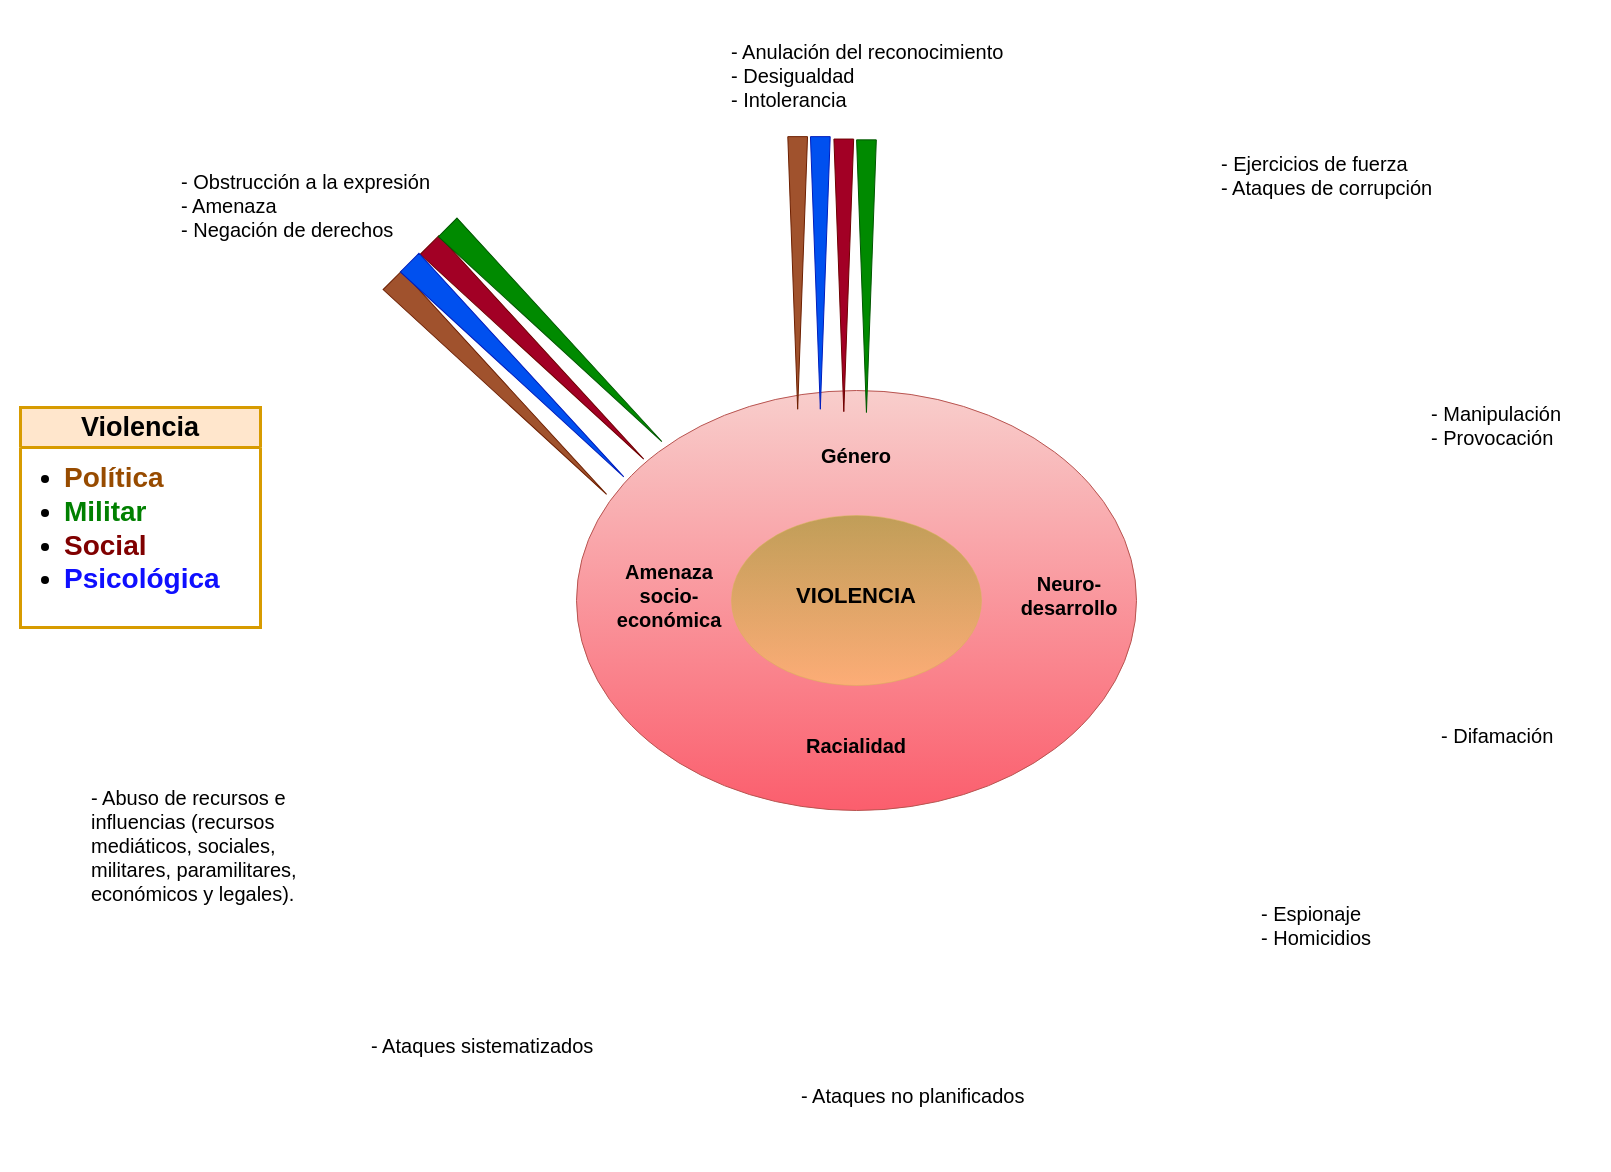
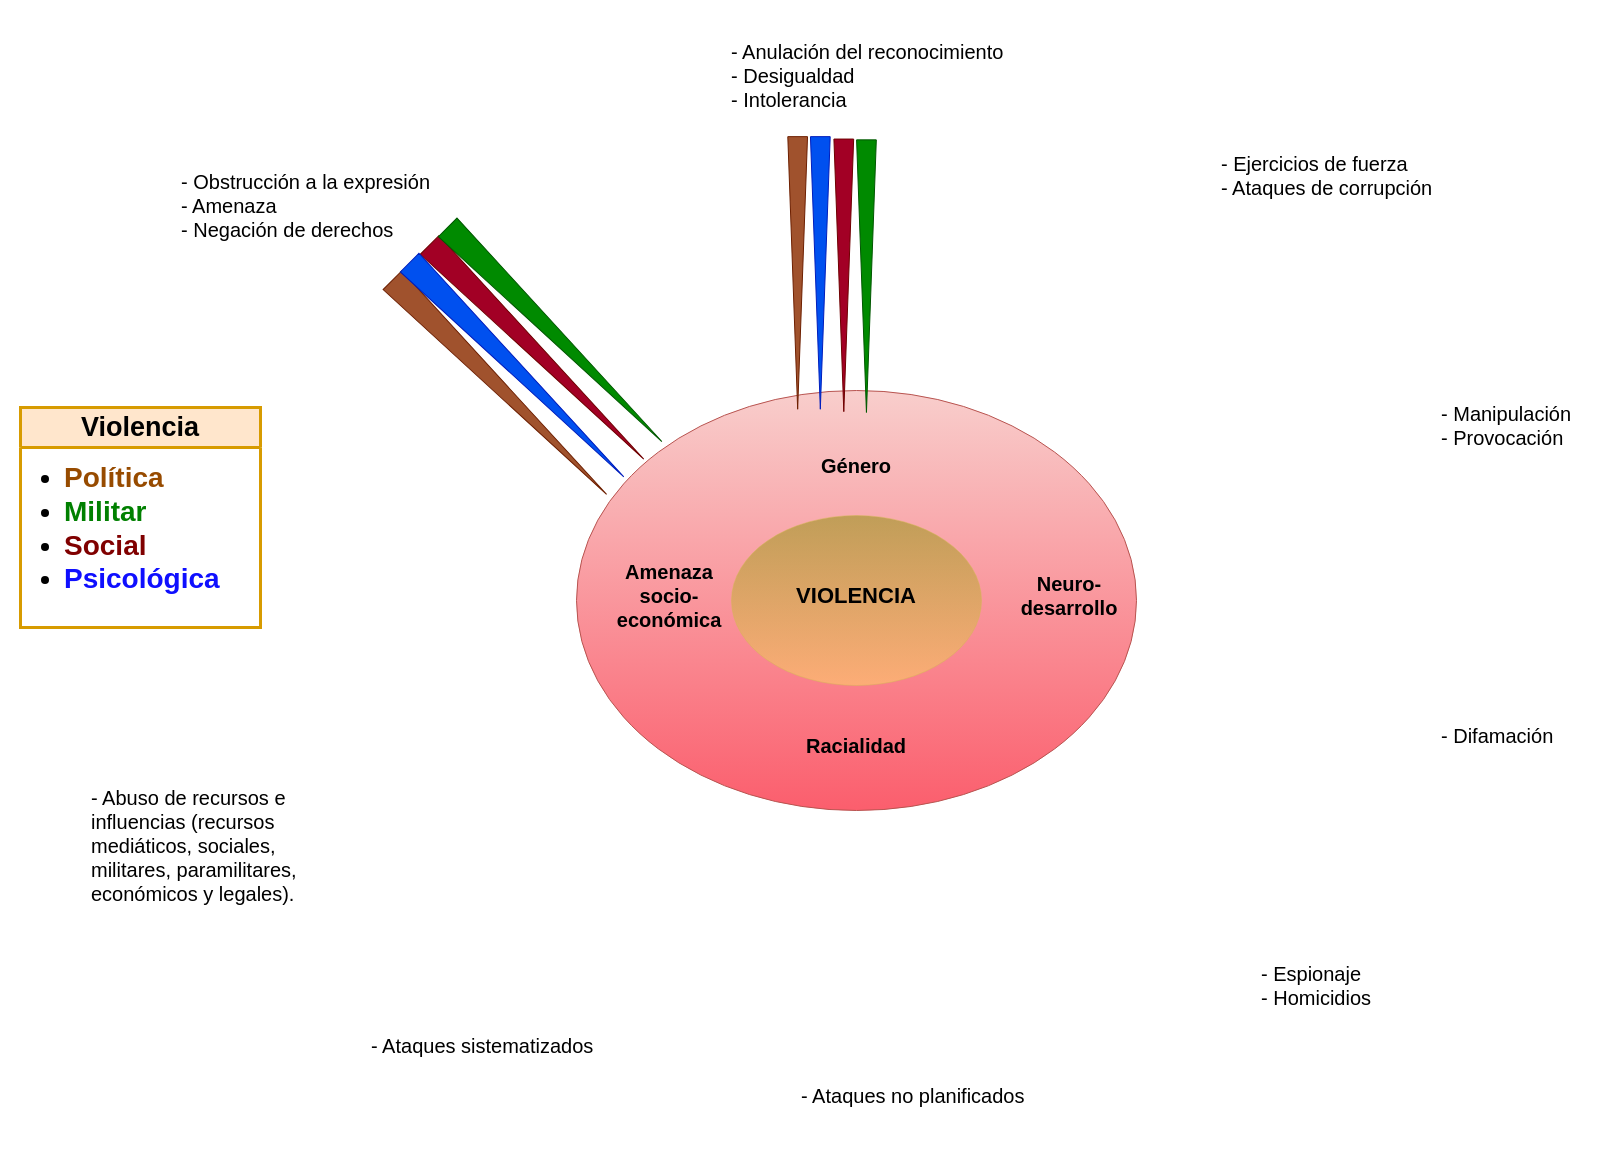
(1510, 426) -> (1520, 426)
(857, 456) -> (857, 466)
(1330, 926) -> (1330, 986)
